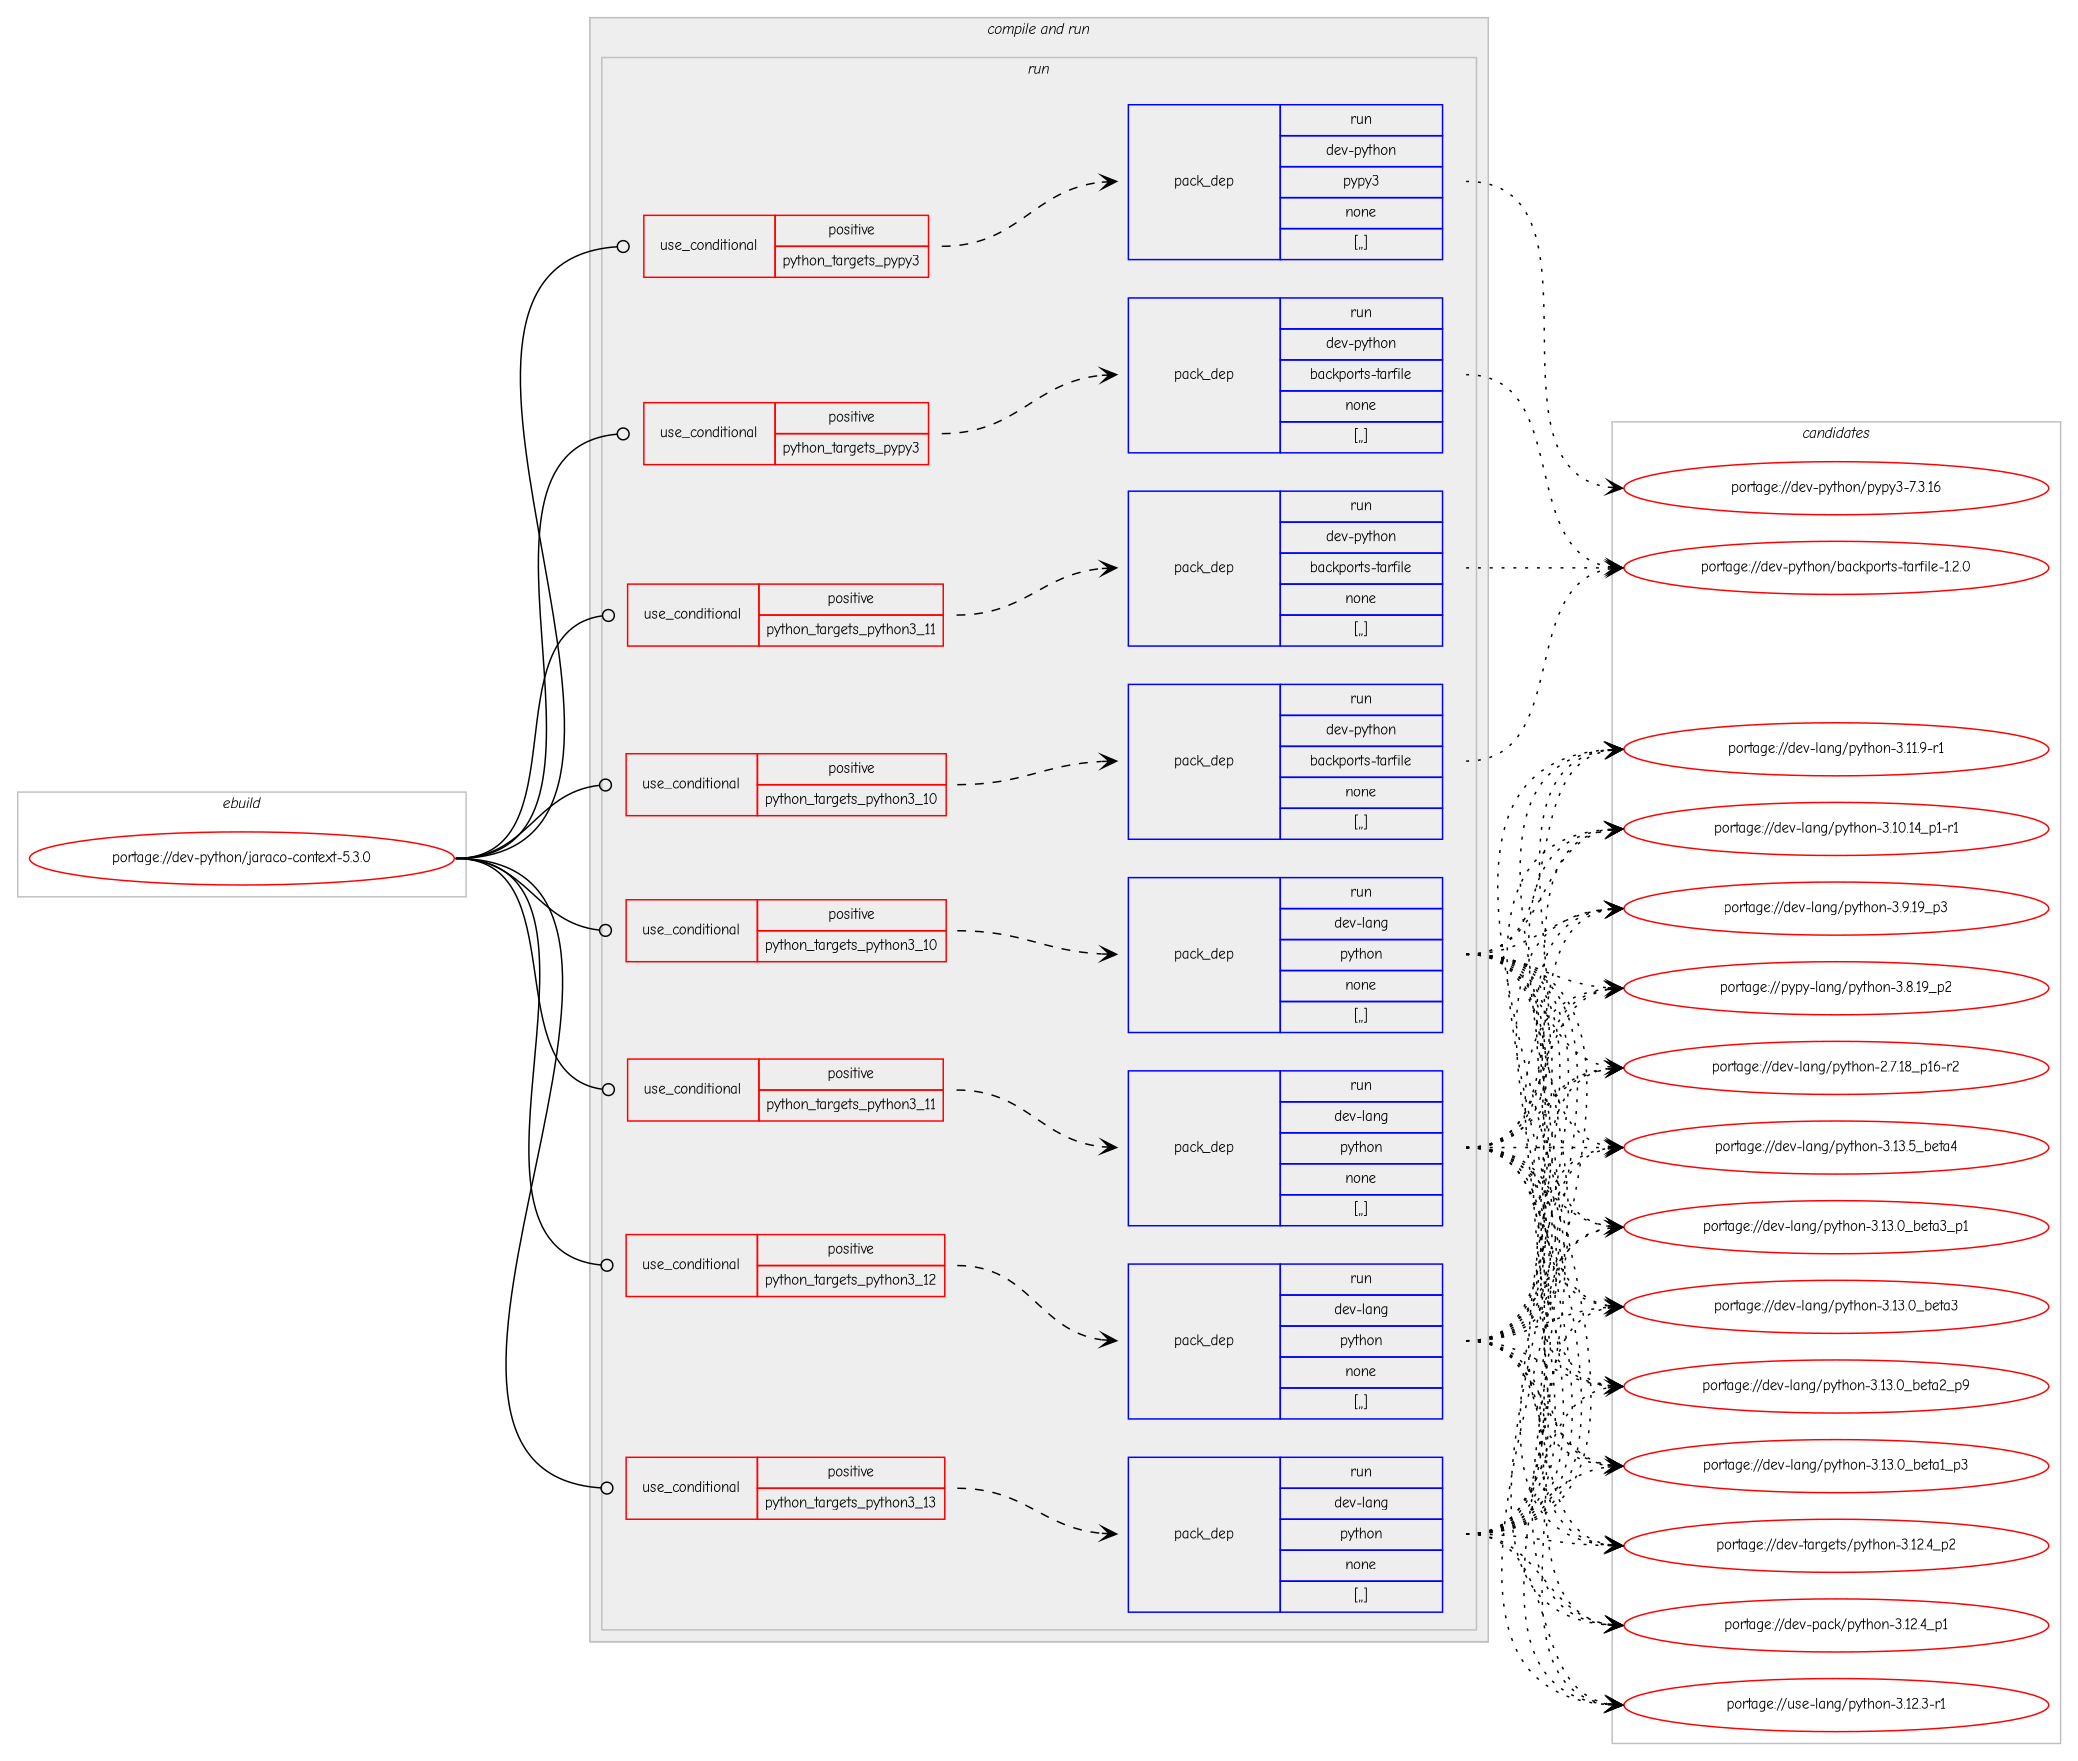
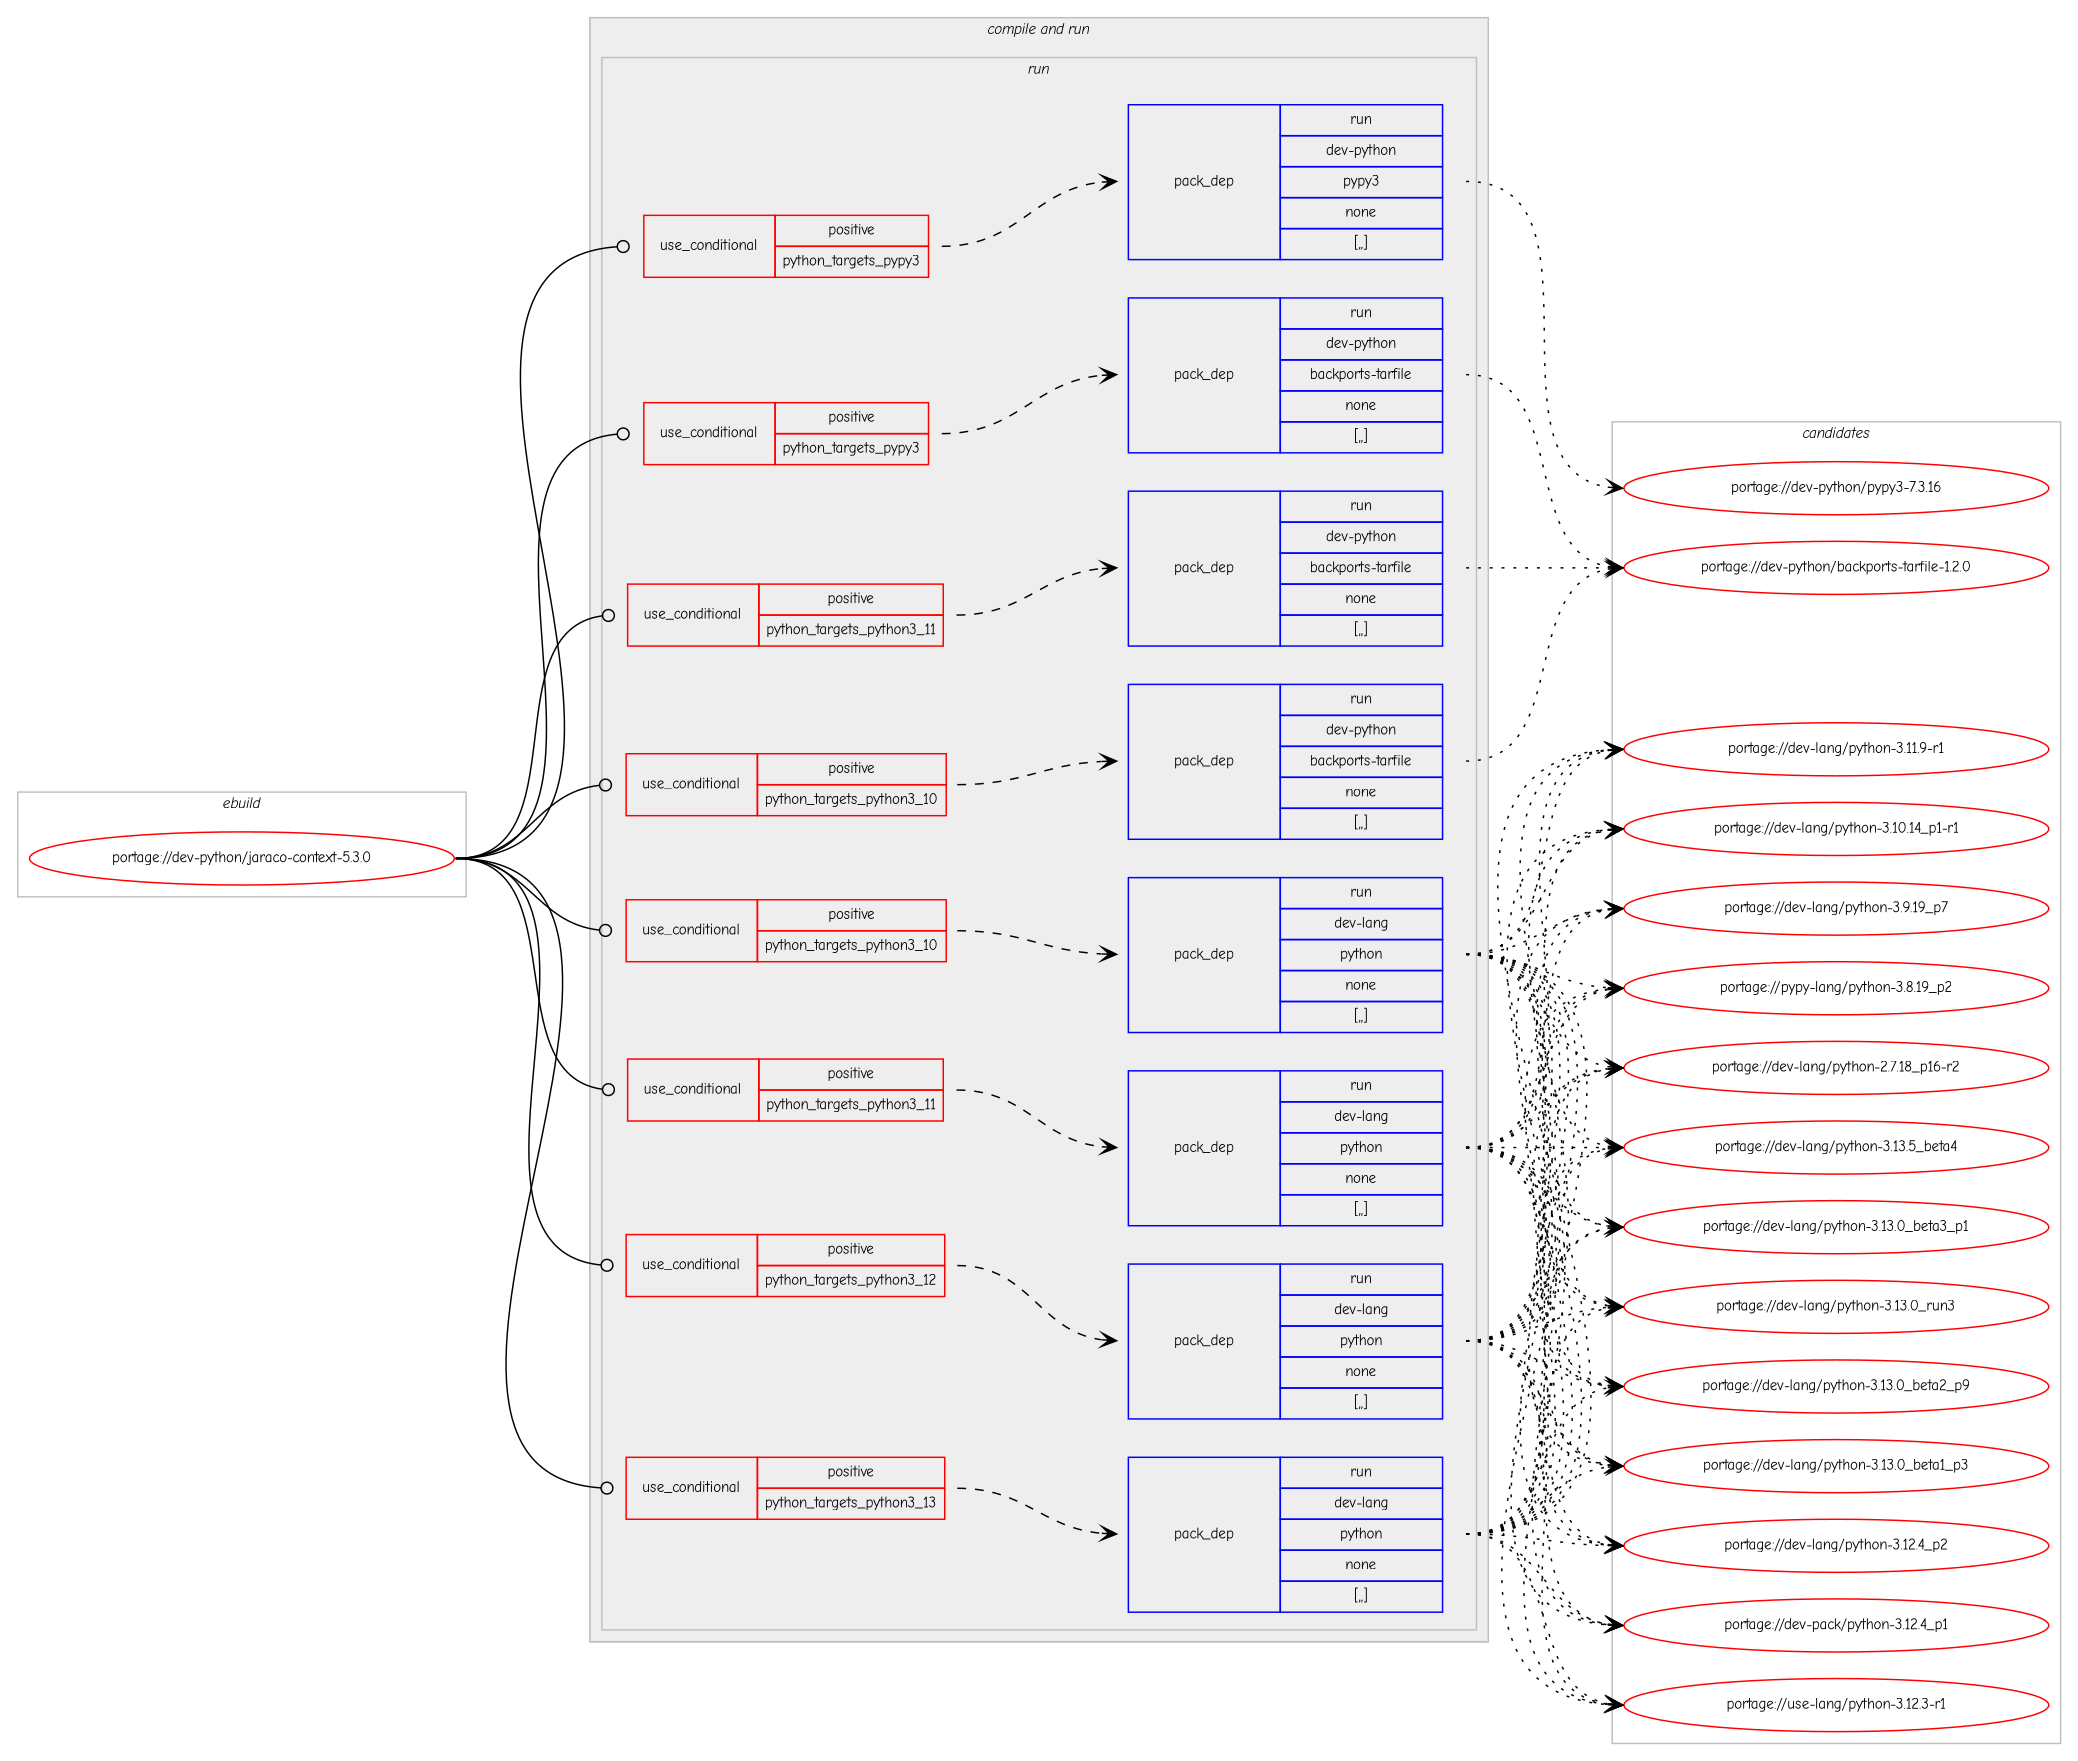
(1836, 909) -> (1836, 909)
(1836, 1307) -> (1836, 1307)
(1836, 1546) -> (1836, 1546)
